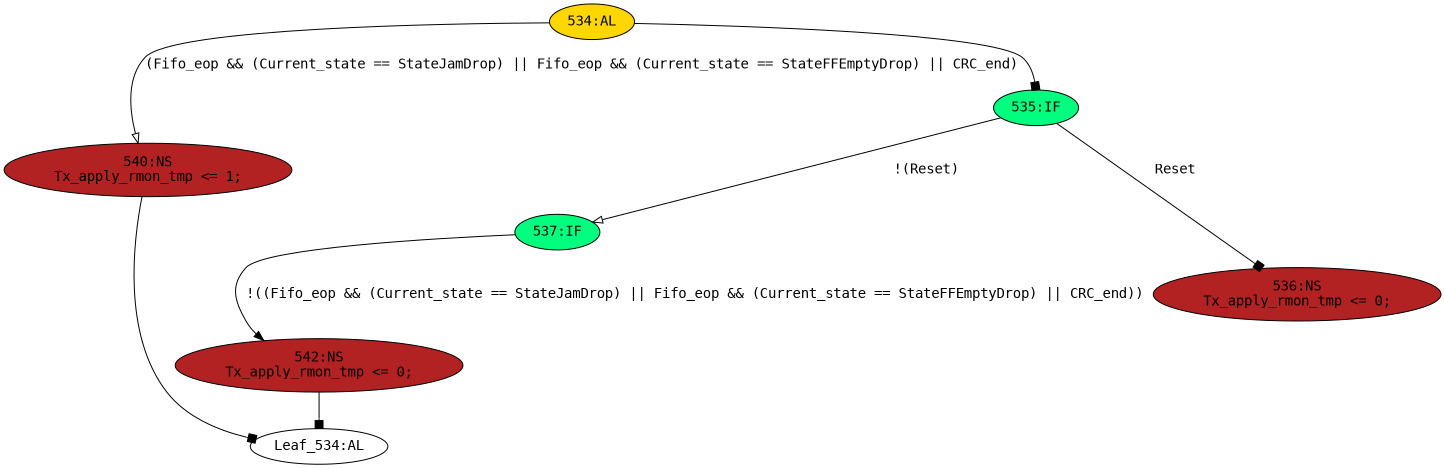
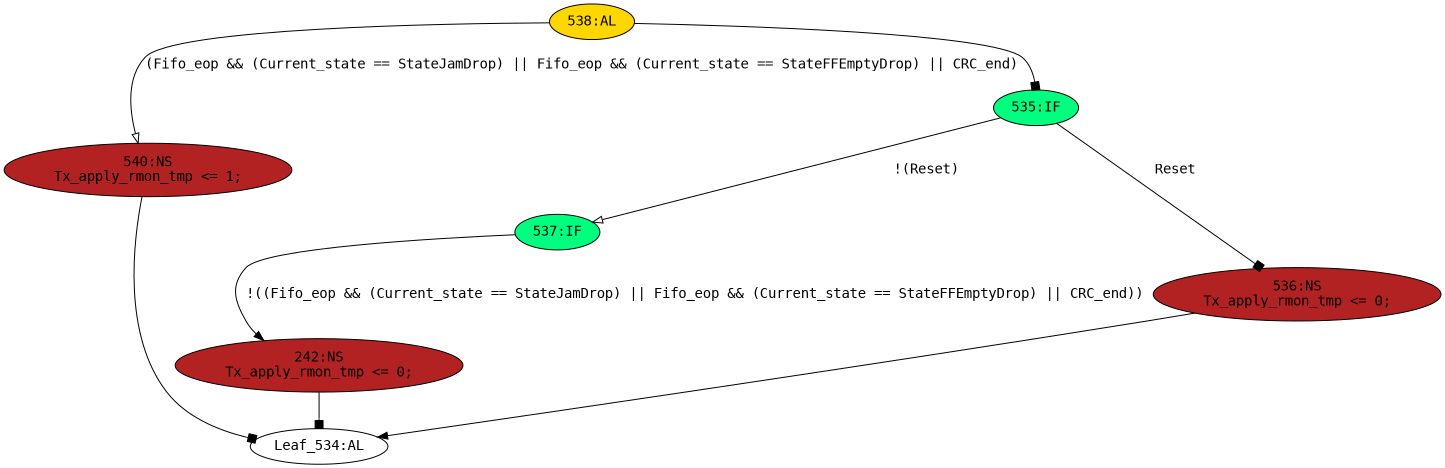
(592, 22) -> (592, 22)
(319, 365) -> (319, 365)
none -> (791, 376)
